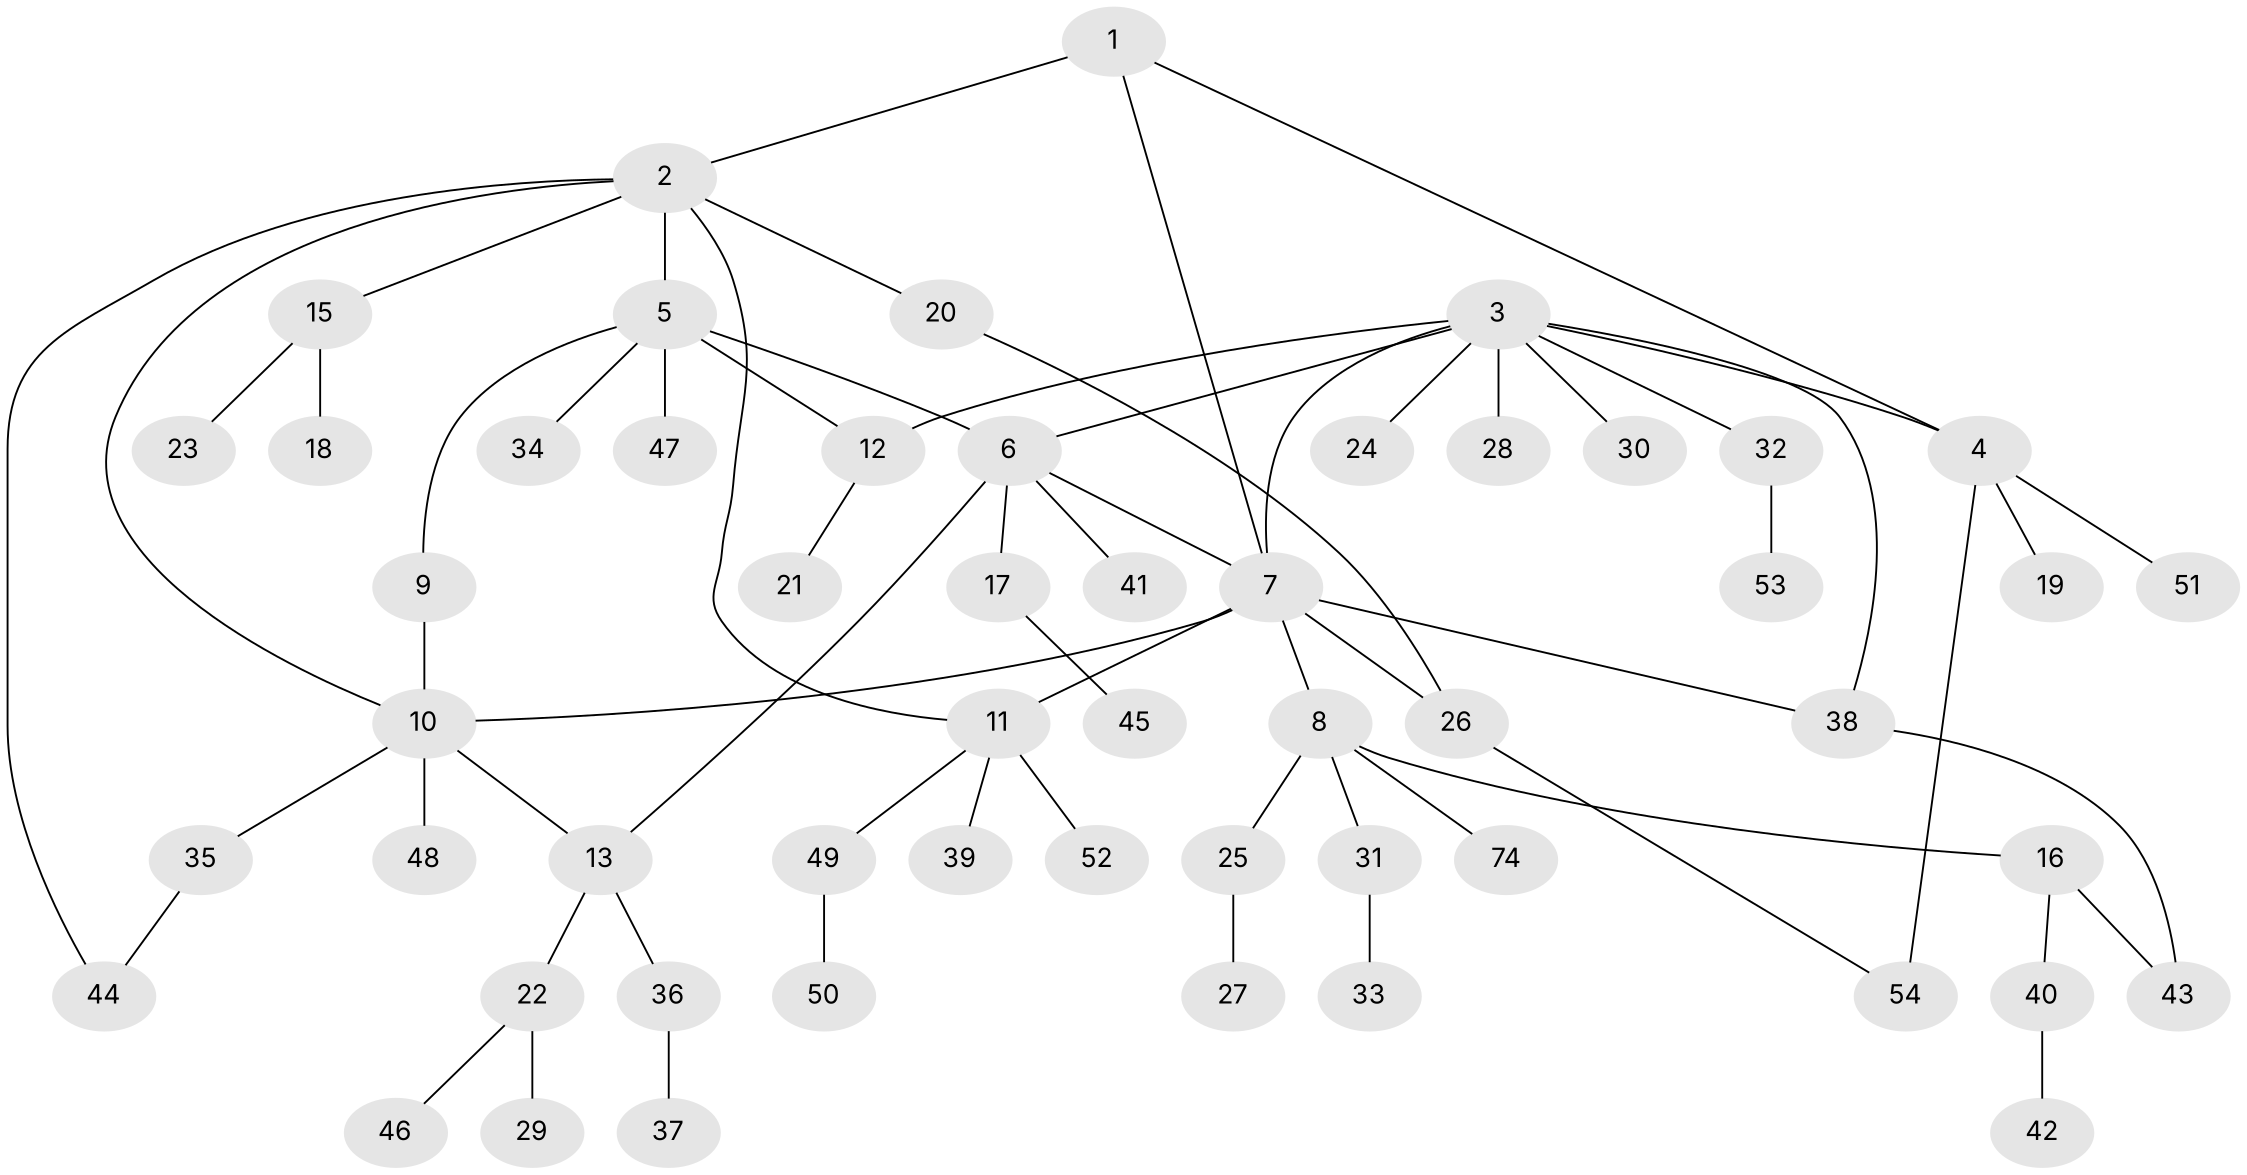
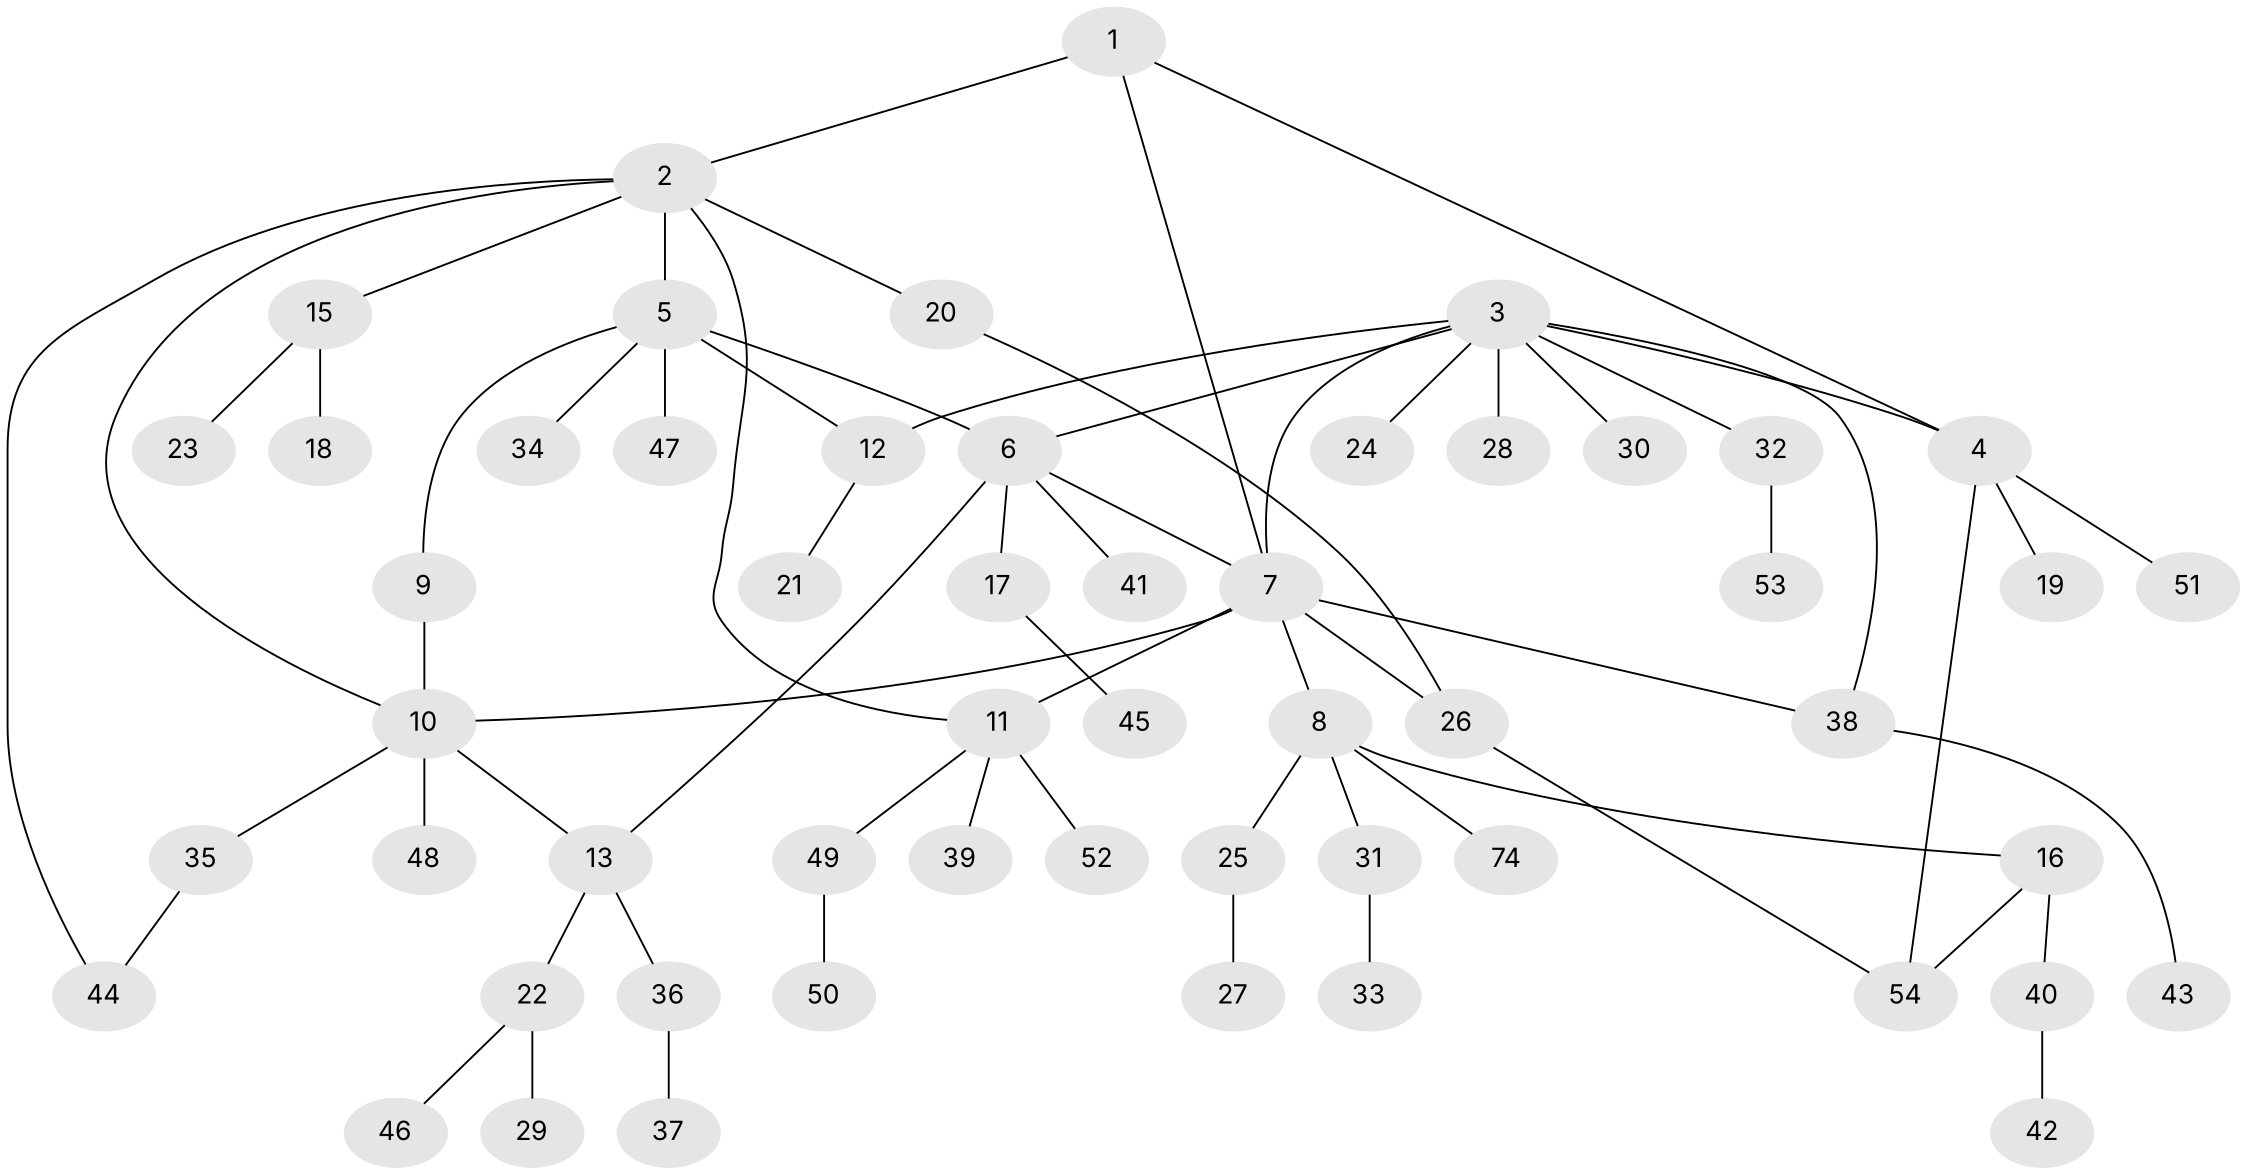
(2115, 928) -> (1978, 929)
